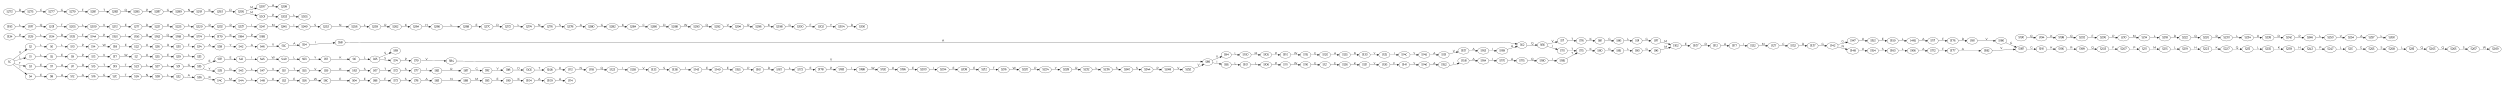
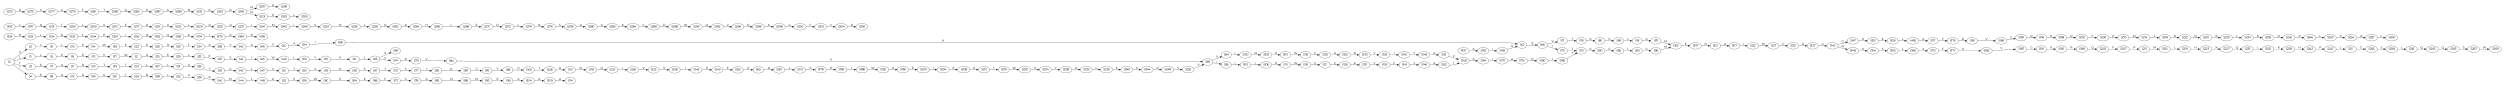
(2010, 45) -> (2010, 39)
(1453, 53) -> (1453, 57)
(209, 63) -> (208, 58)
